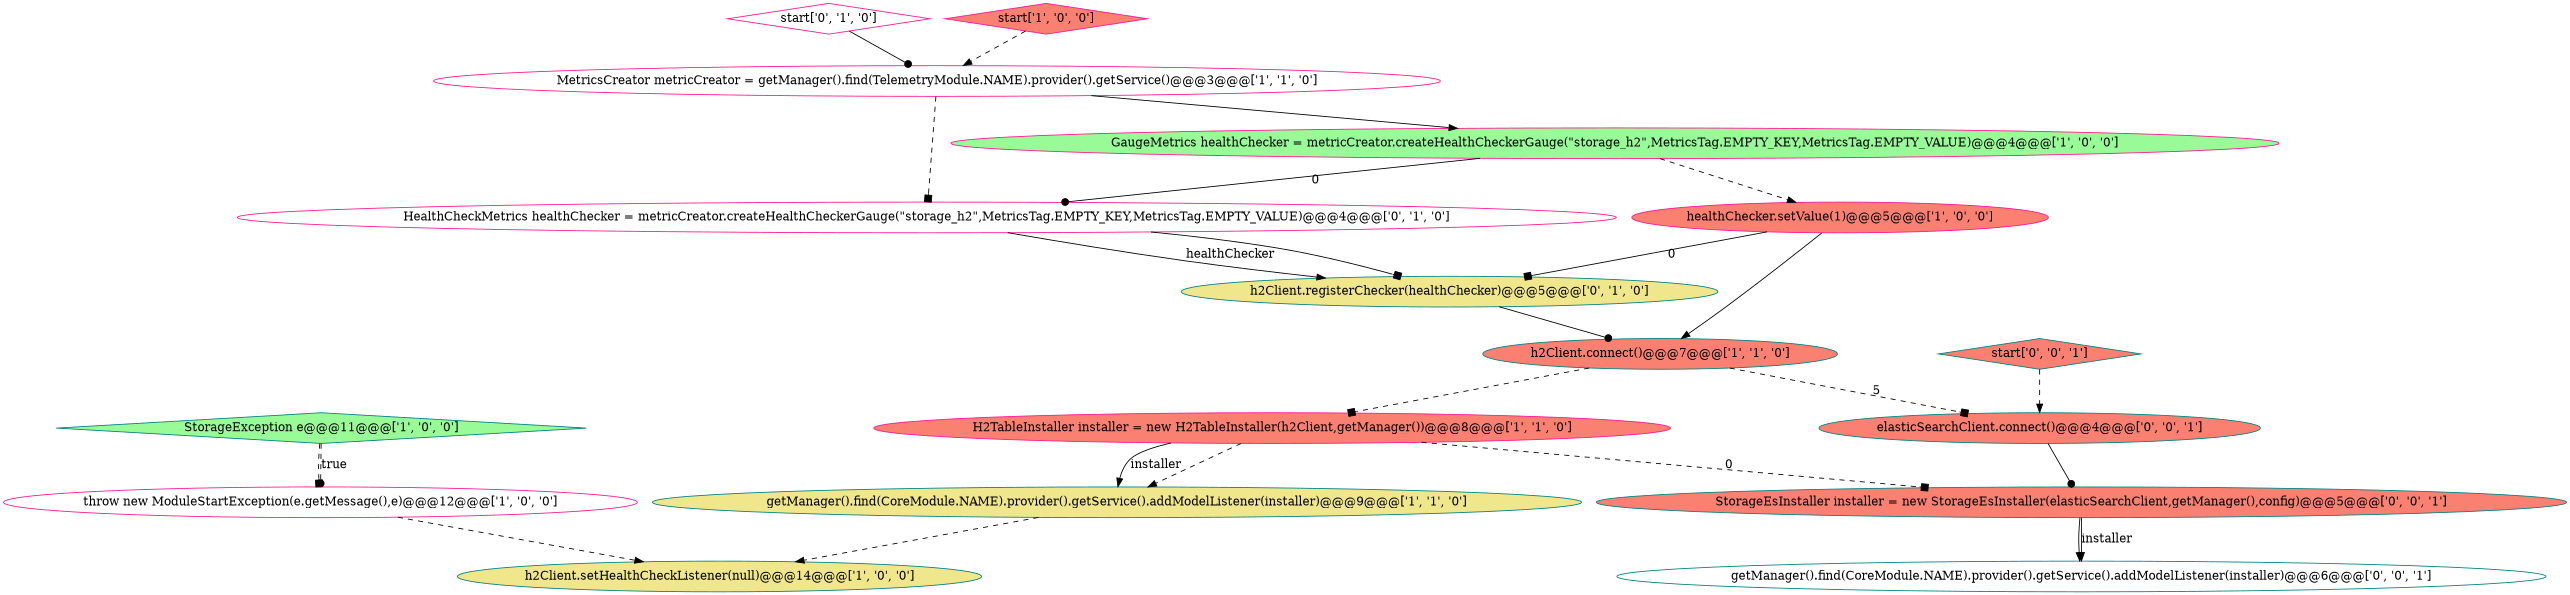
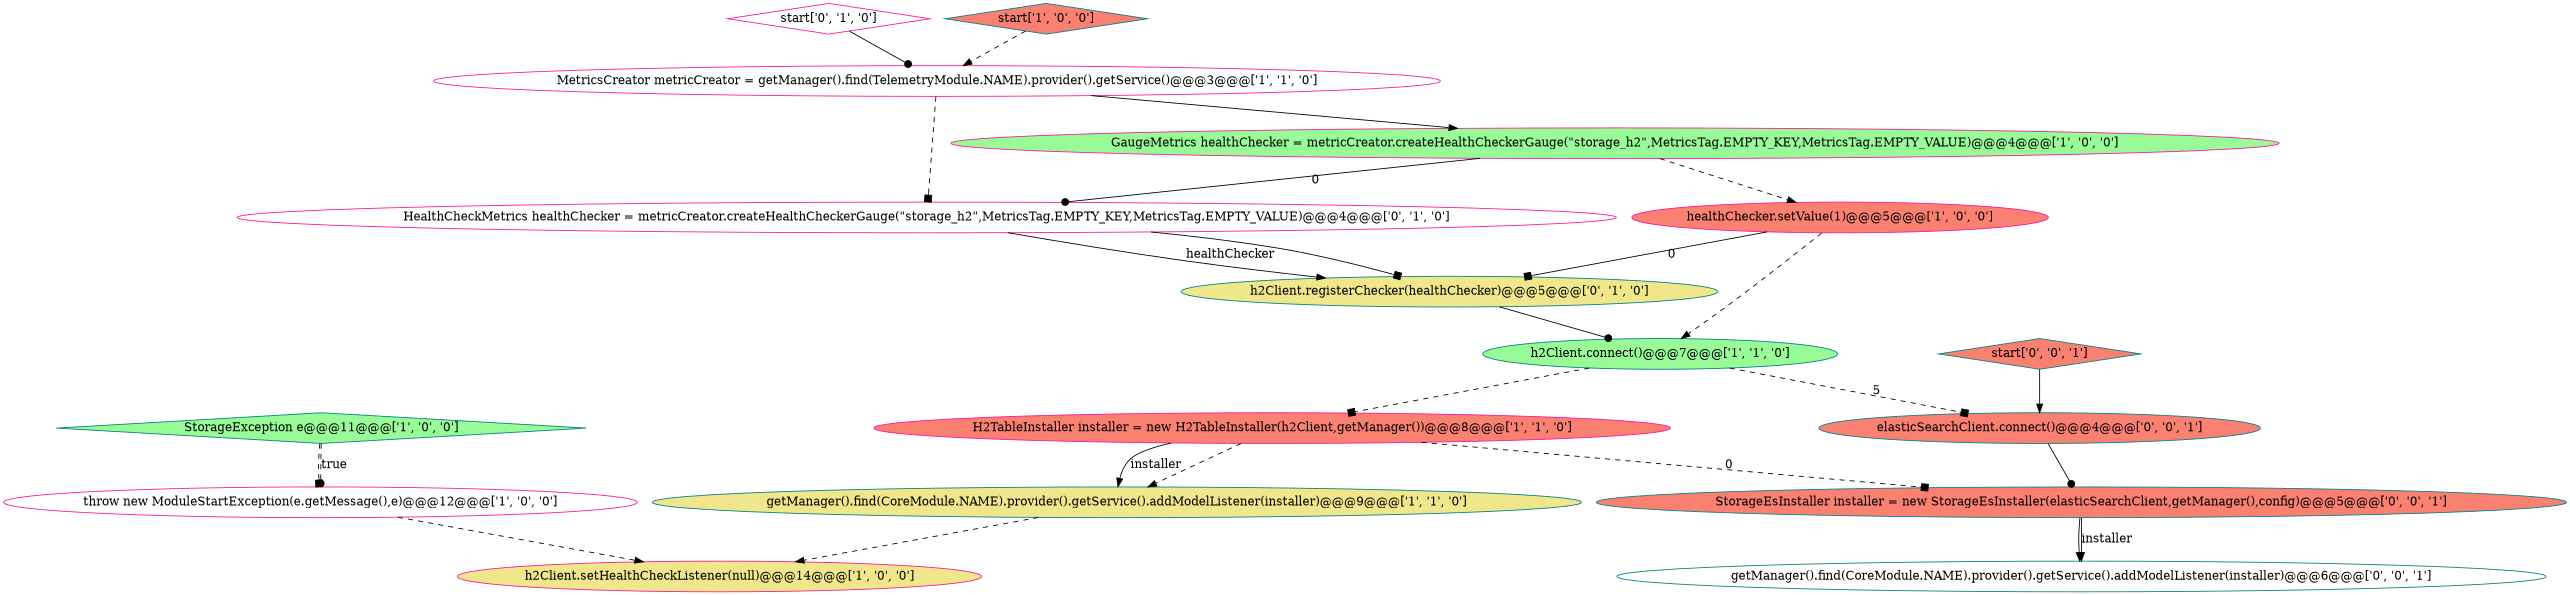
(1046, 19) -> (1046, 19)
(1756, 284) -> (1756, 284)
(1660, 354) -> (1660, 354)
(2040, 387) -> (2040, 387)
(720, 576) -> (720, 576)
